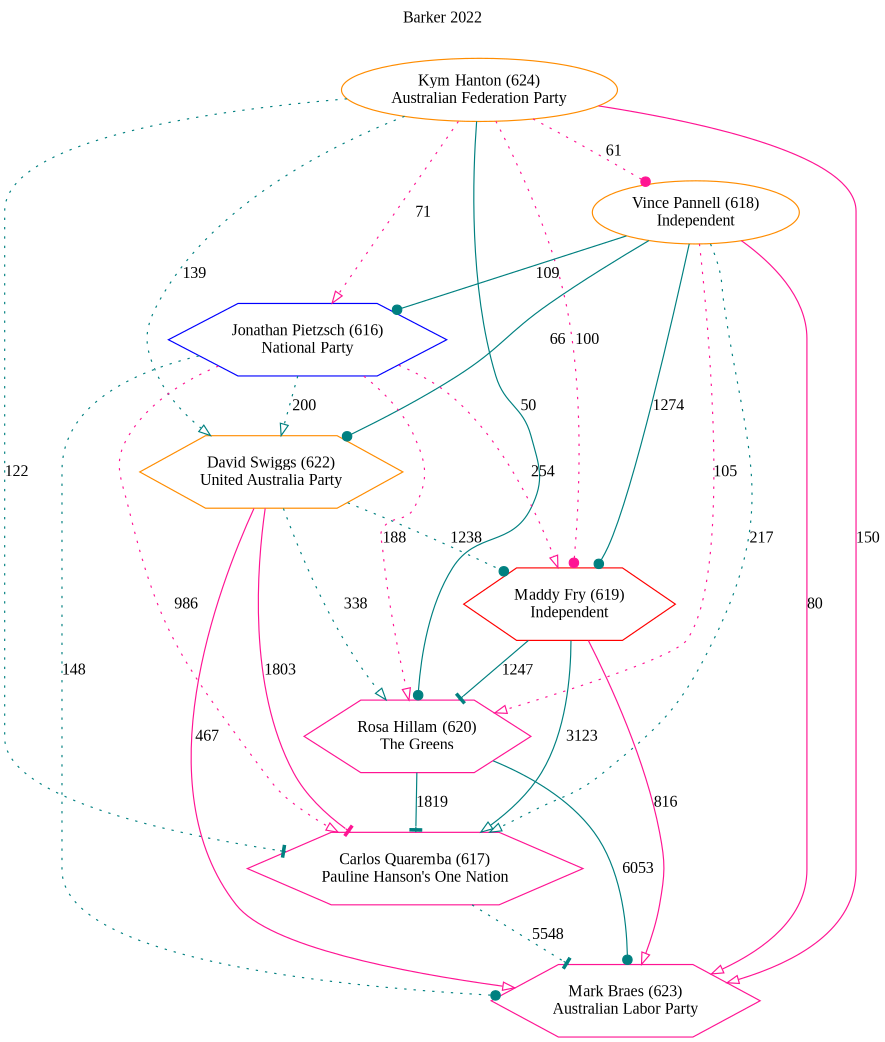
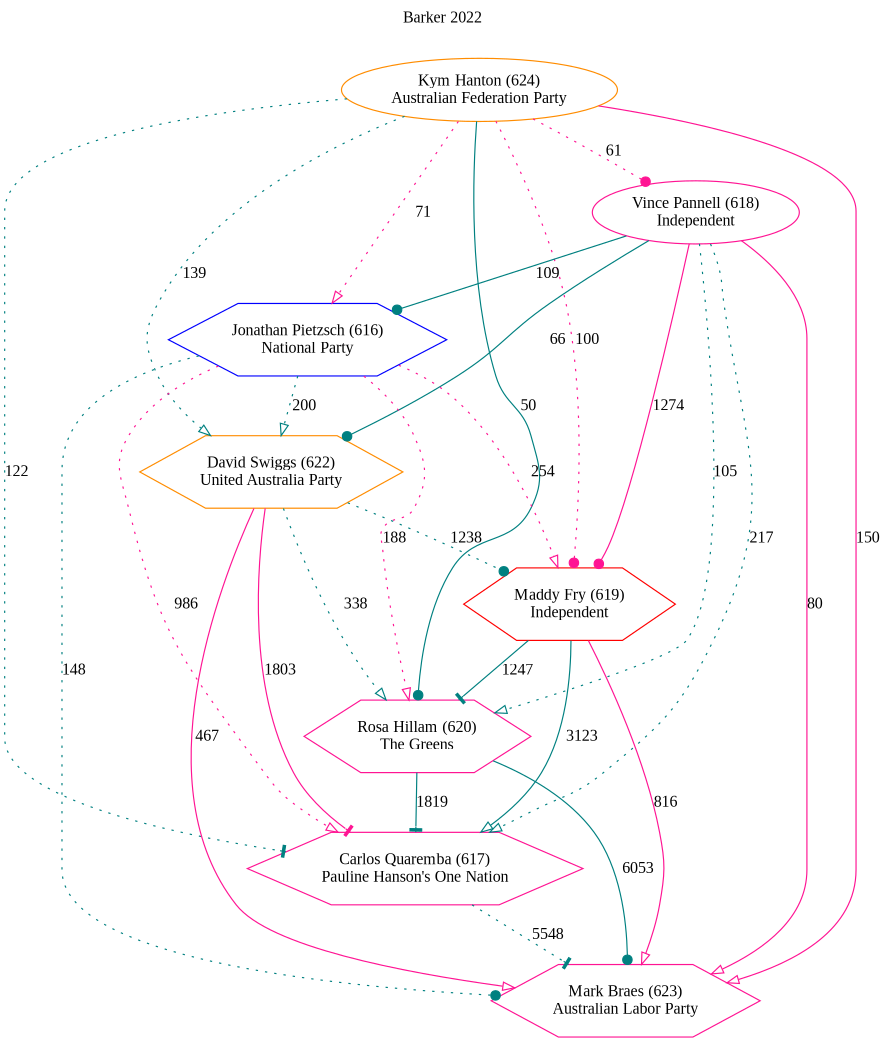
(696, 212) -> (696, 212)
(652, 404) -> (652, 404)
(711, 541) -> (711, 541)
